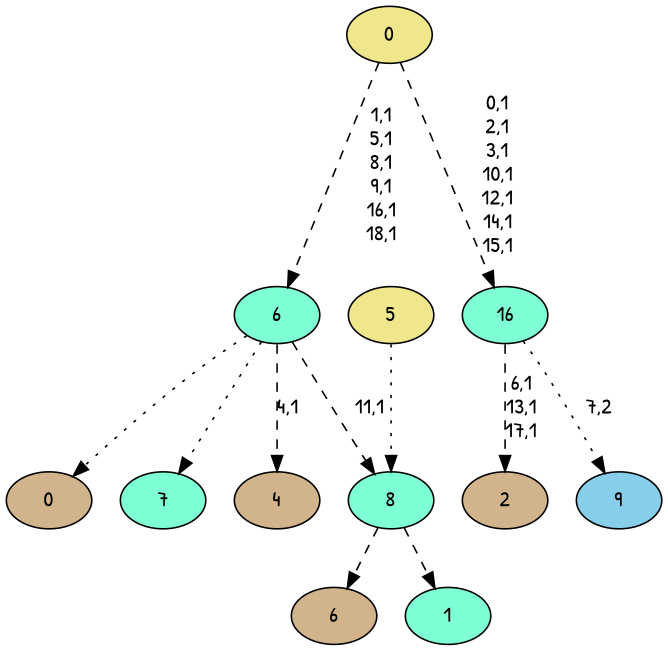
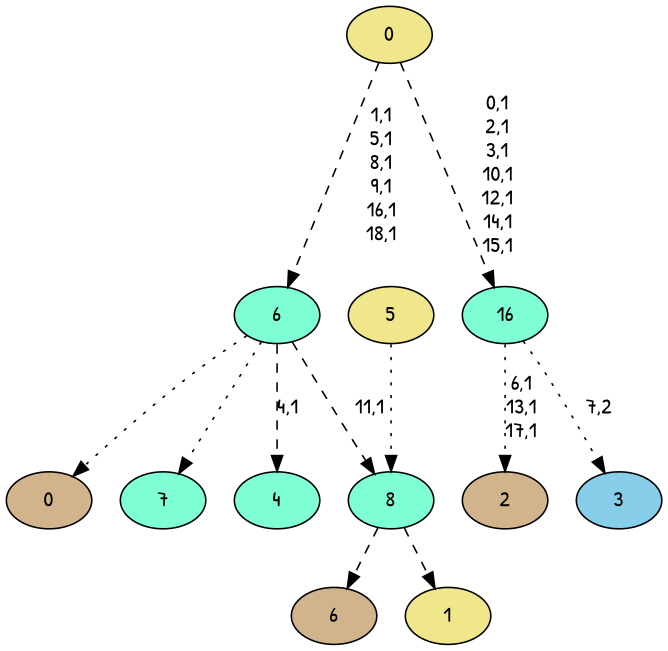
(505, 400) -> (505, 400)
(277, 500) -> (277, 500)
(619, 500) -> (619, 500)
(448, 616) -> (448, 616)
